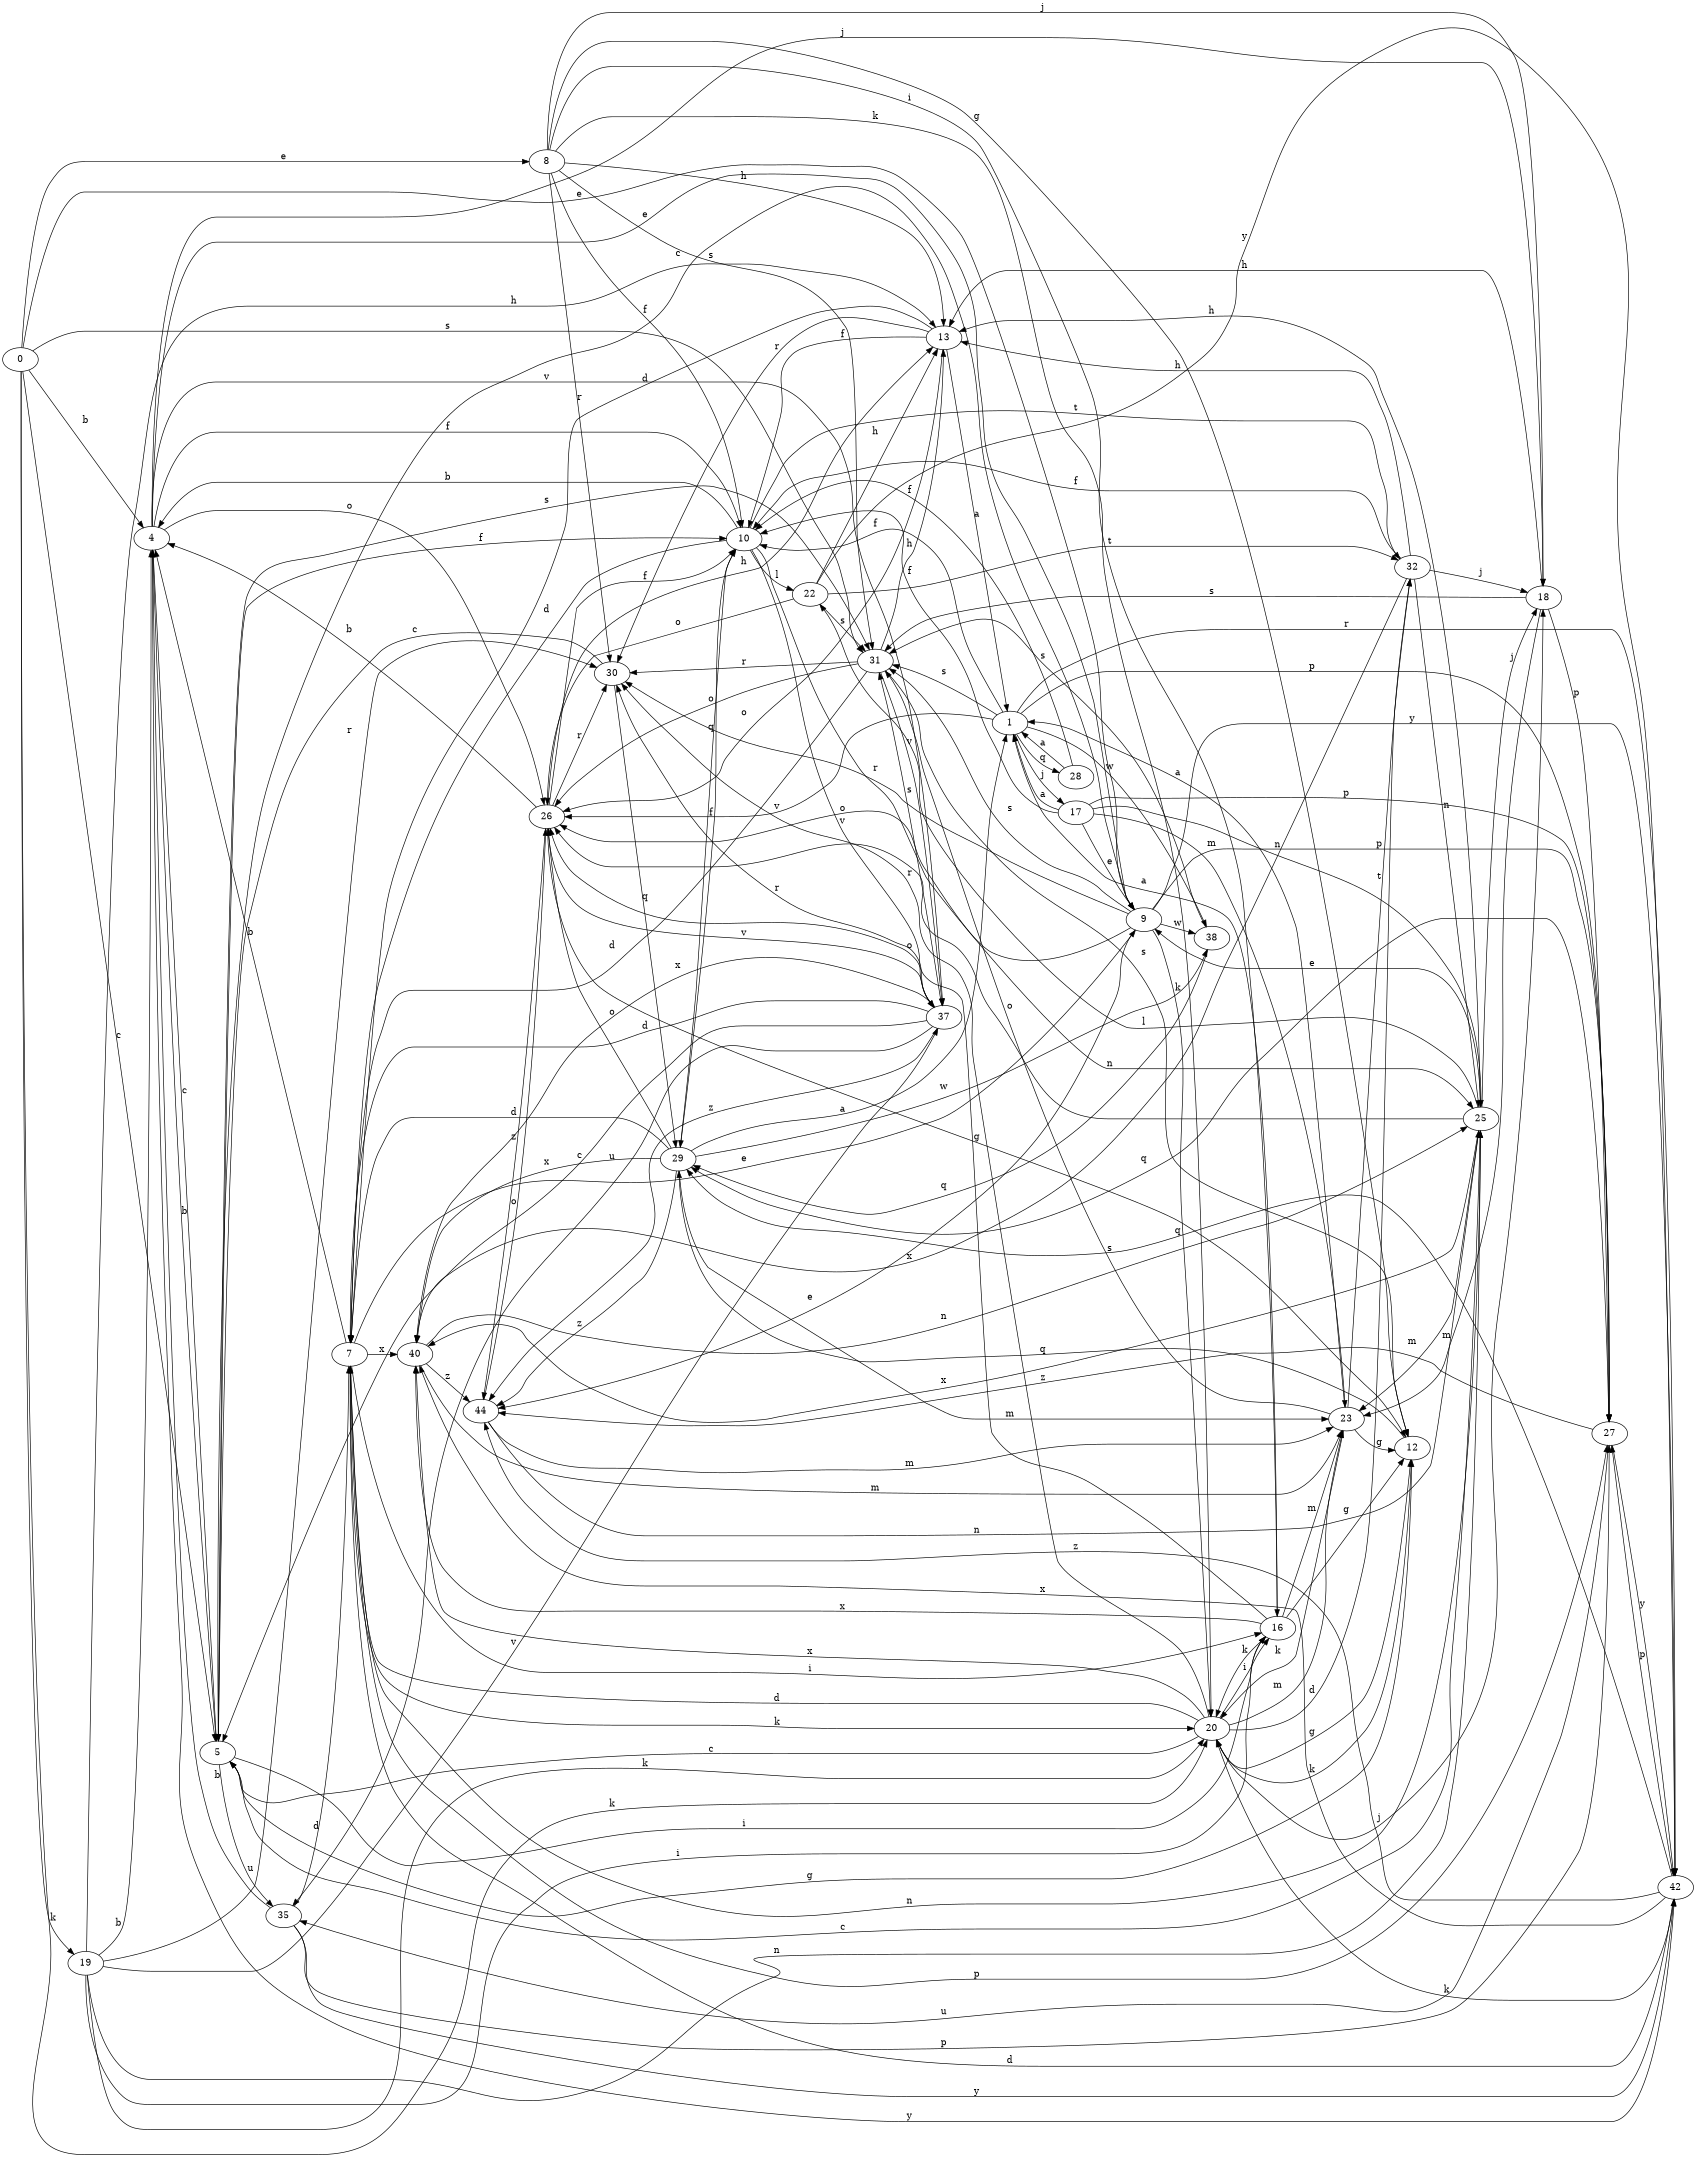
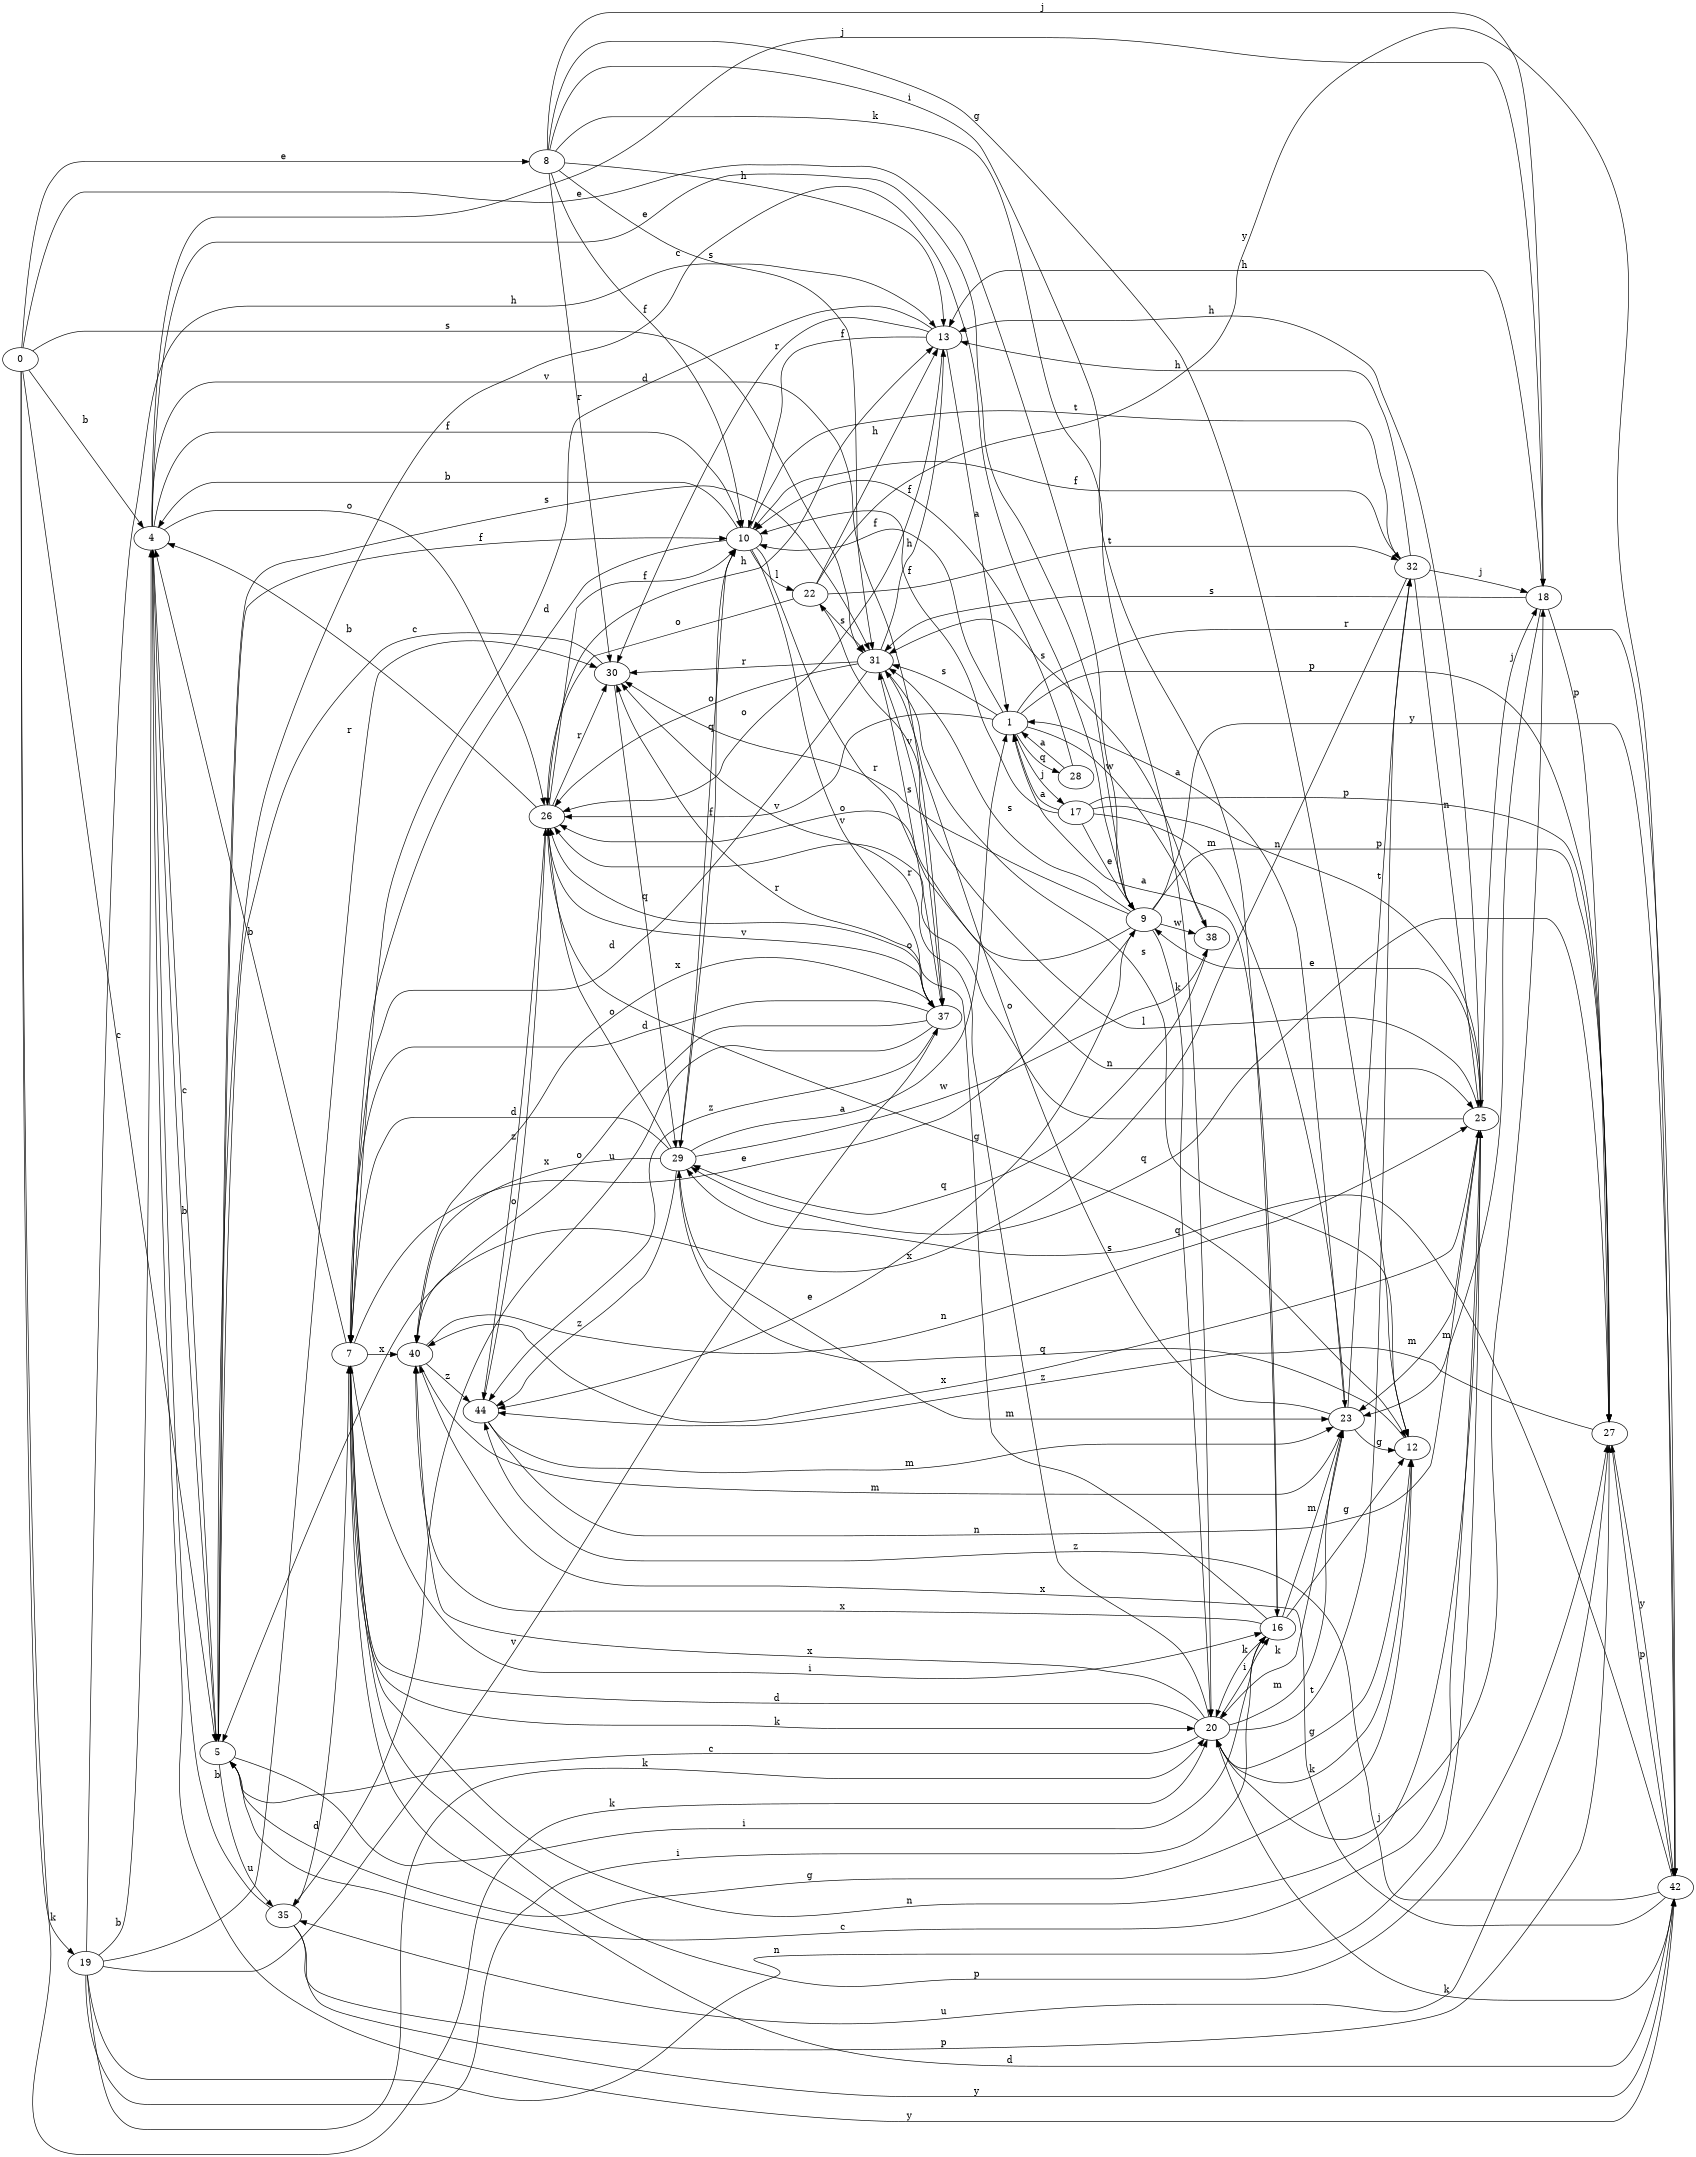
(580, 1156) -> (580, 1156)
(1312, 1691) -> (1312, 1691)
